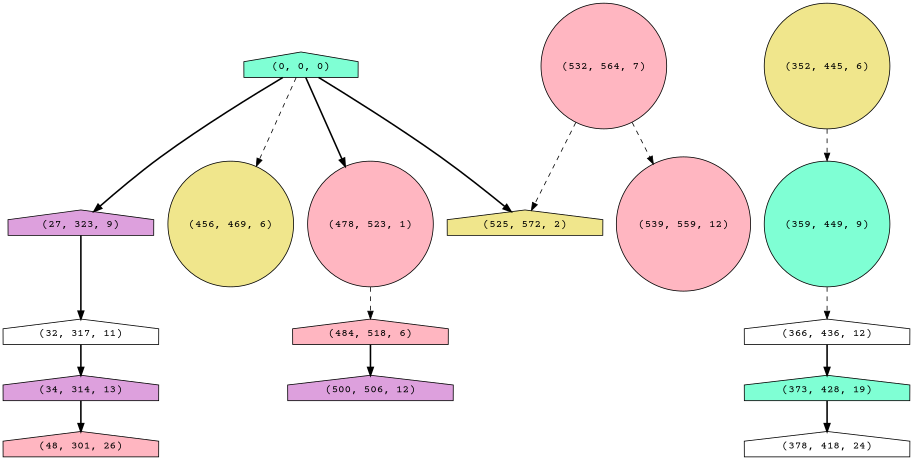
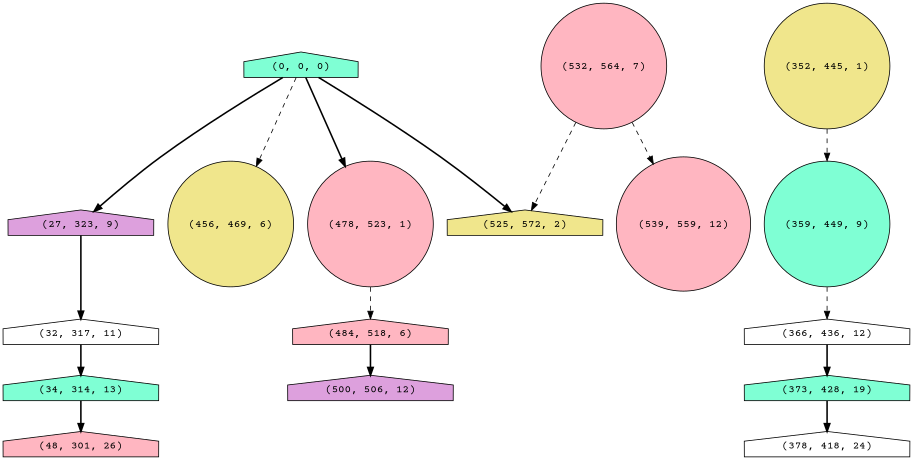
(827, 66) -> (827, 66)
(81, 389) -> (81, 389)
